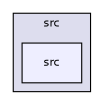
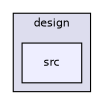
(52, 24) -> (52, 24)
